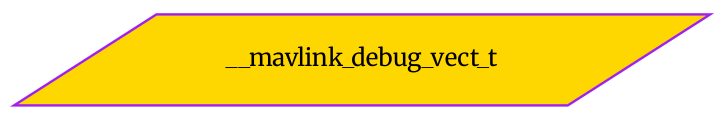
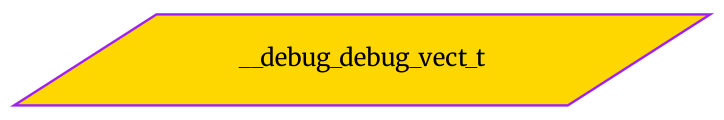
(362, 60) -> (362, 60)
